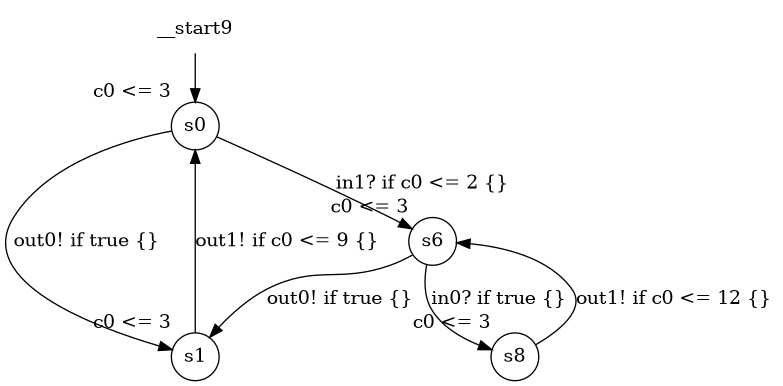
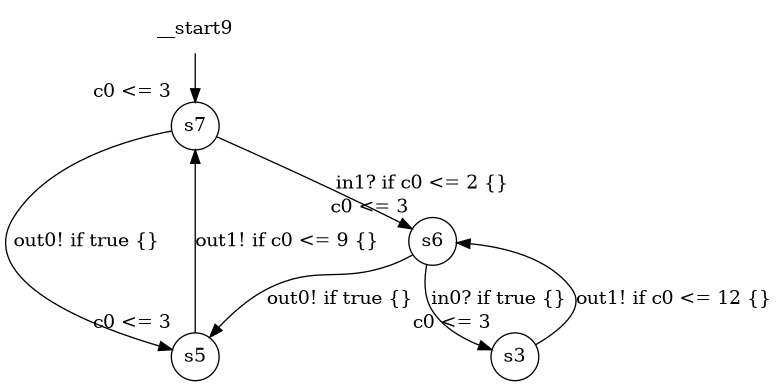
(195, 126) -> (195, 126)
(195, 357) -> (195, 357)
(515, 357) -> (515, 357)
